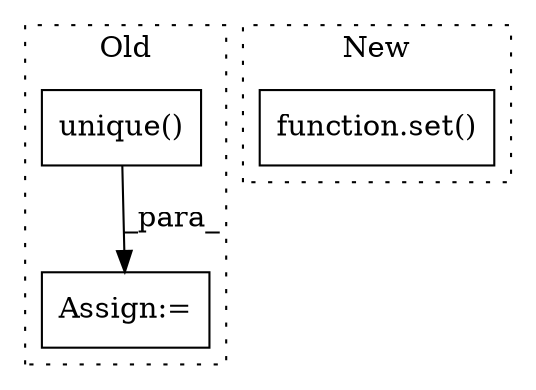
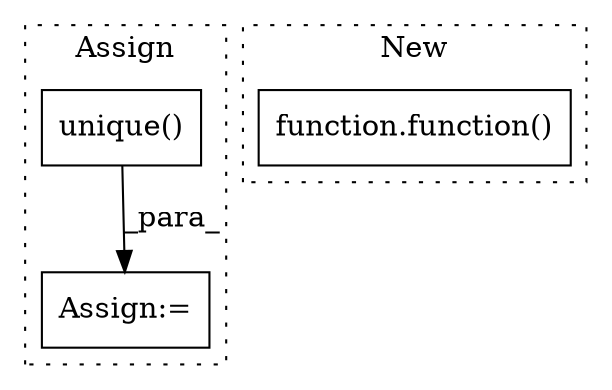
(126, 49) -> (126, 49)
(377, 128) -> (415, 128)
